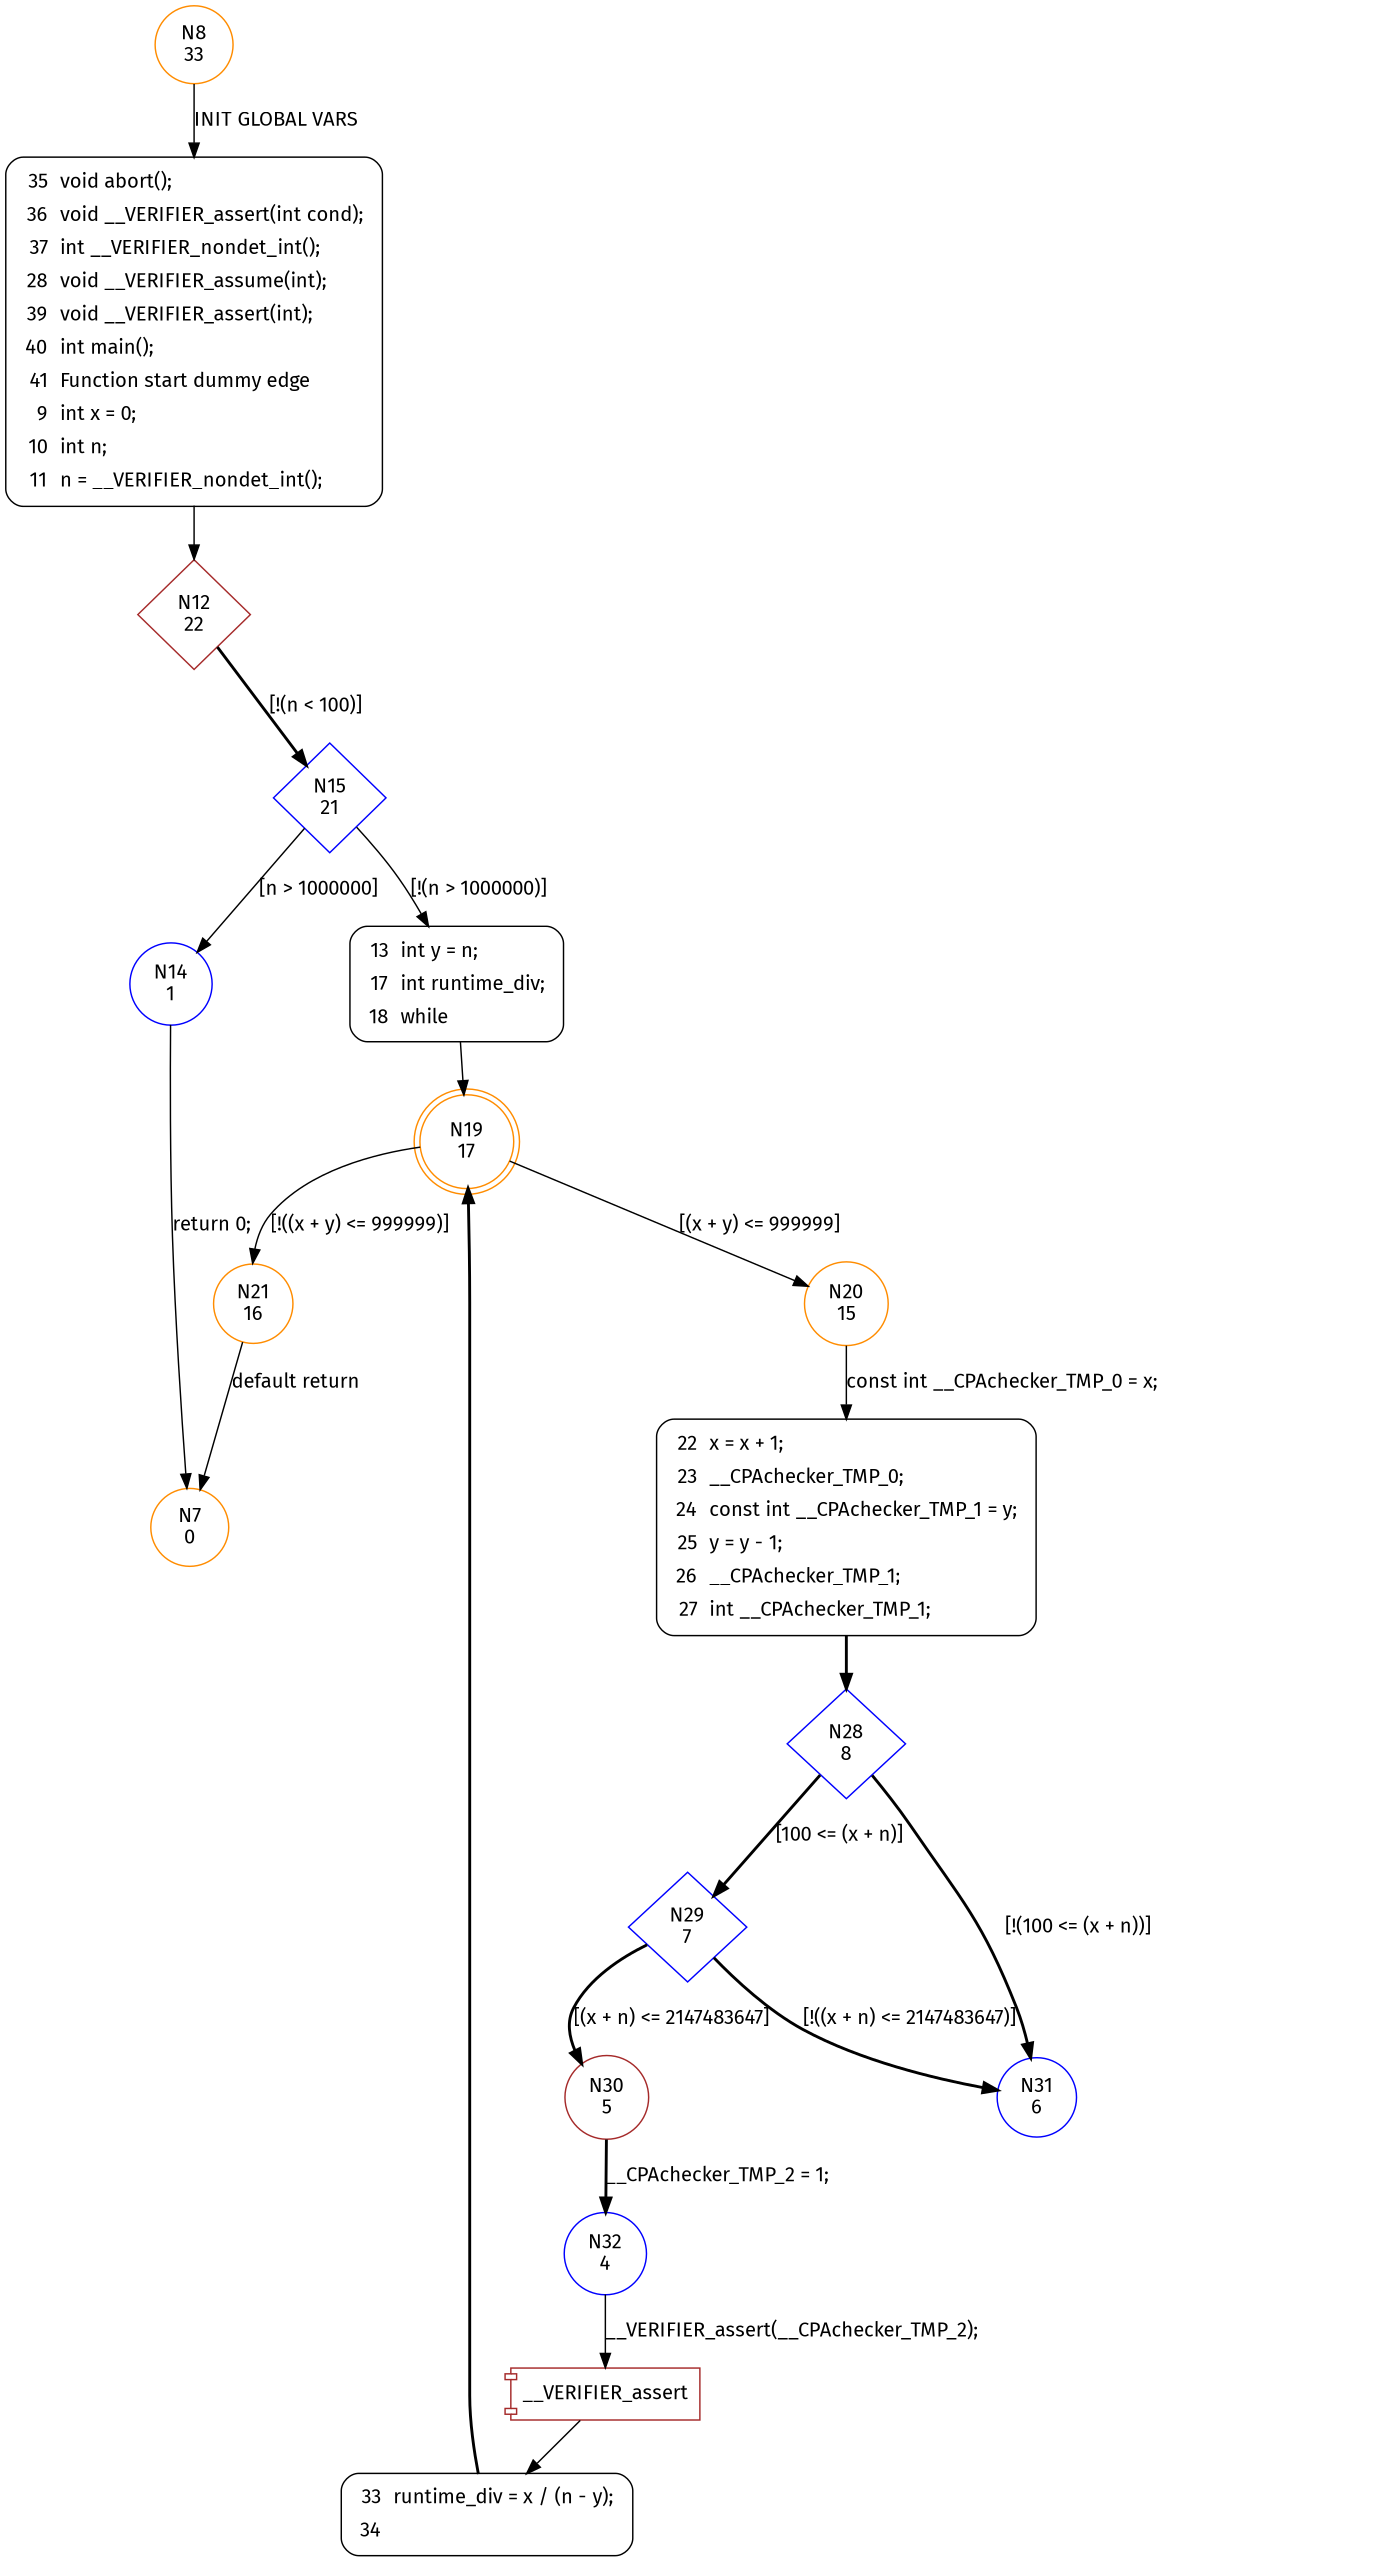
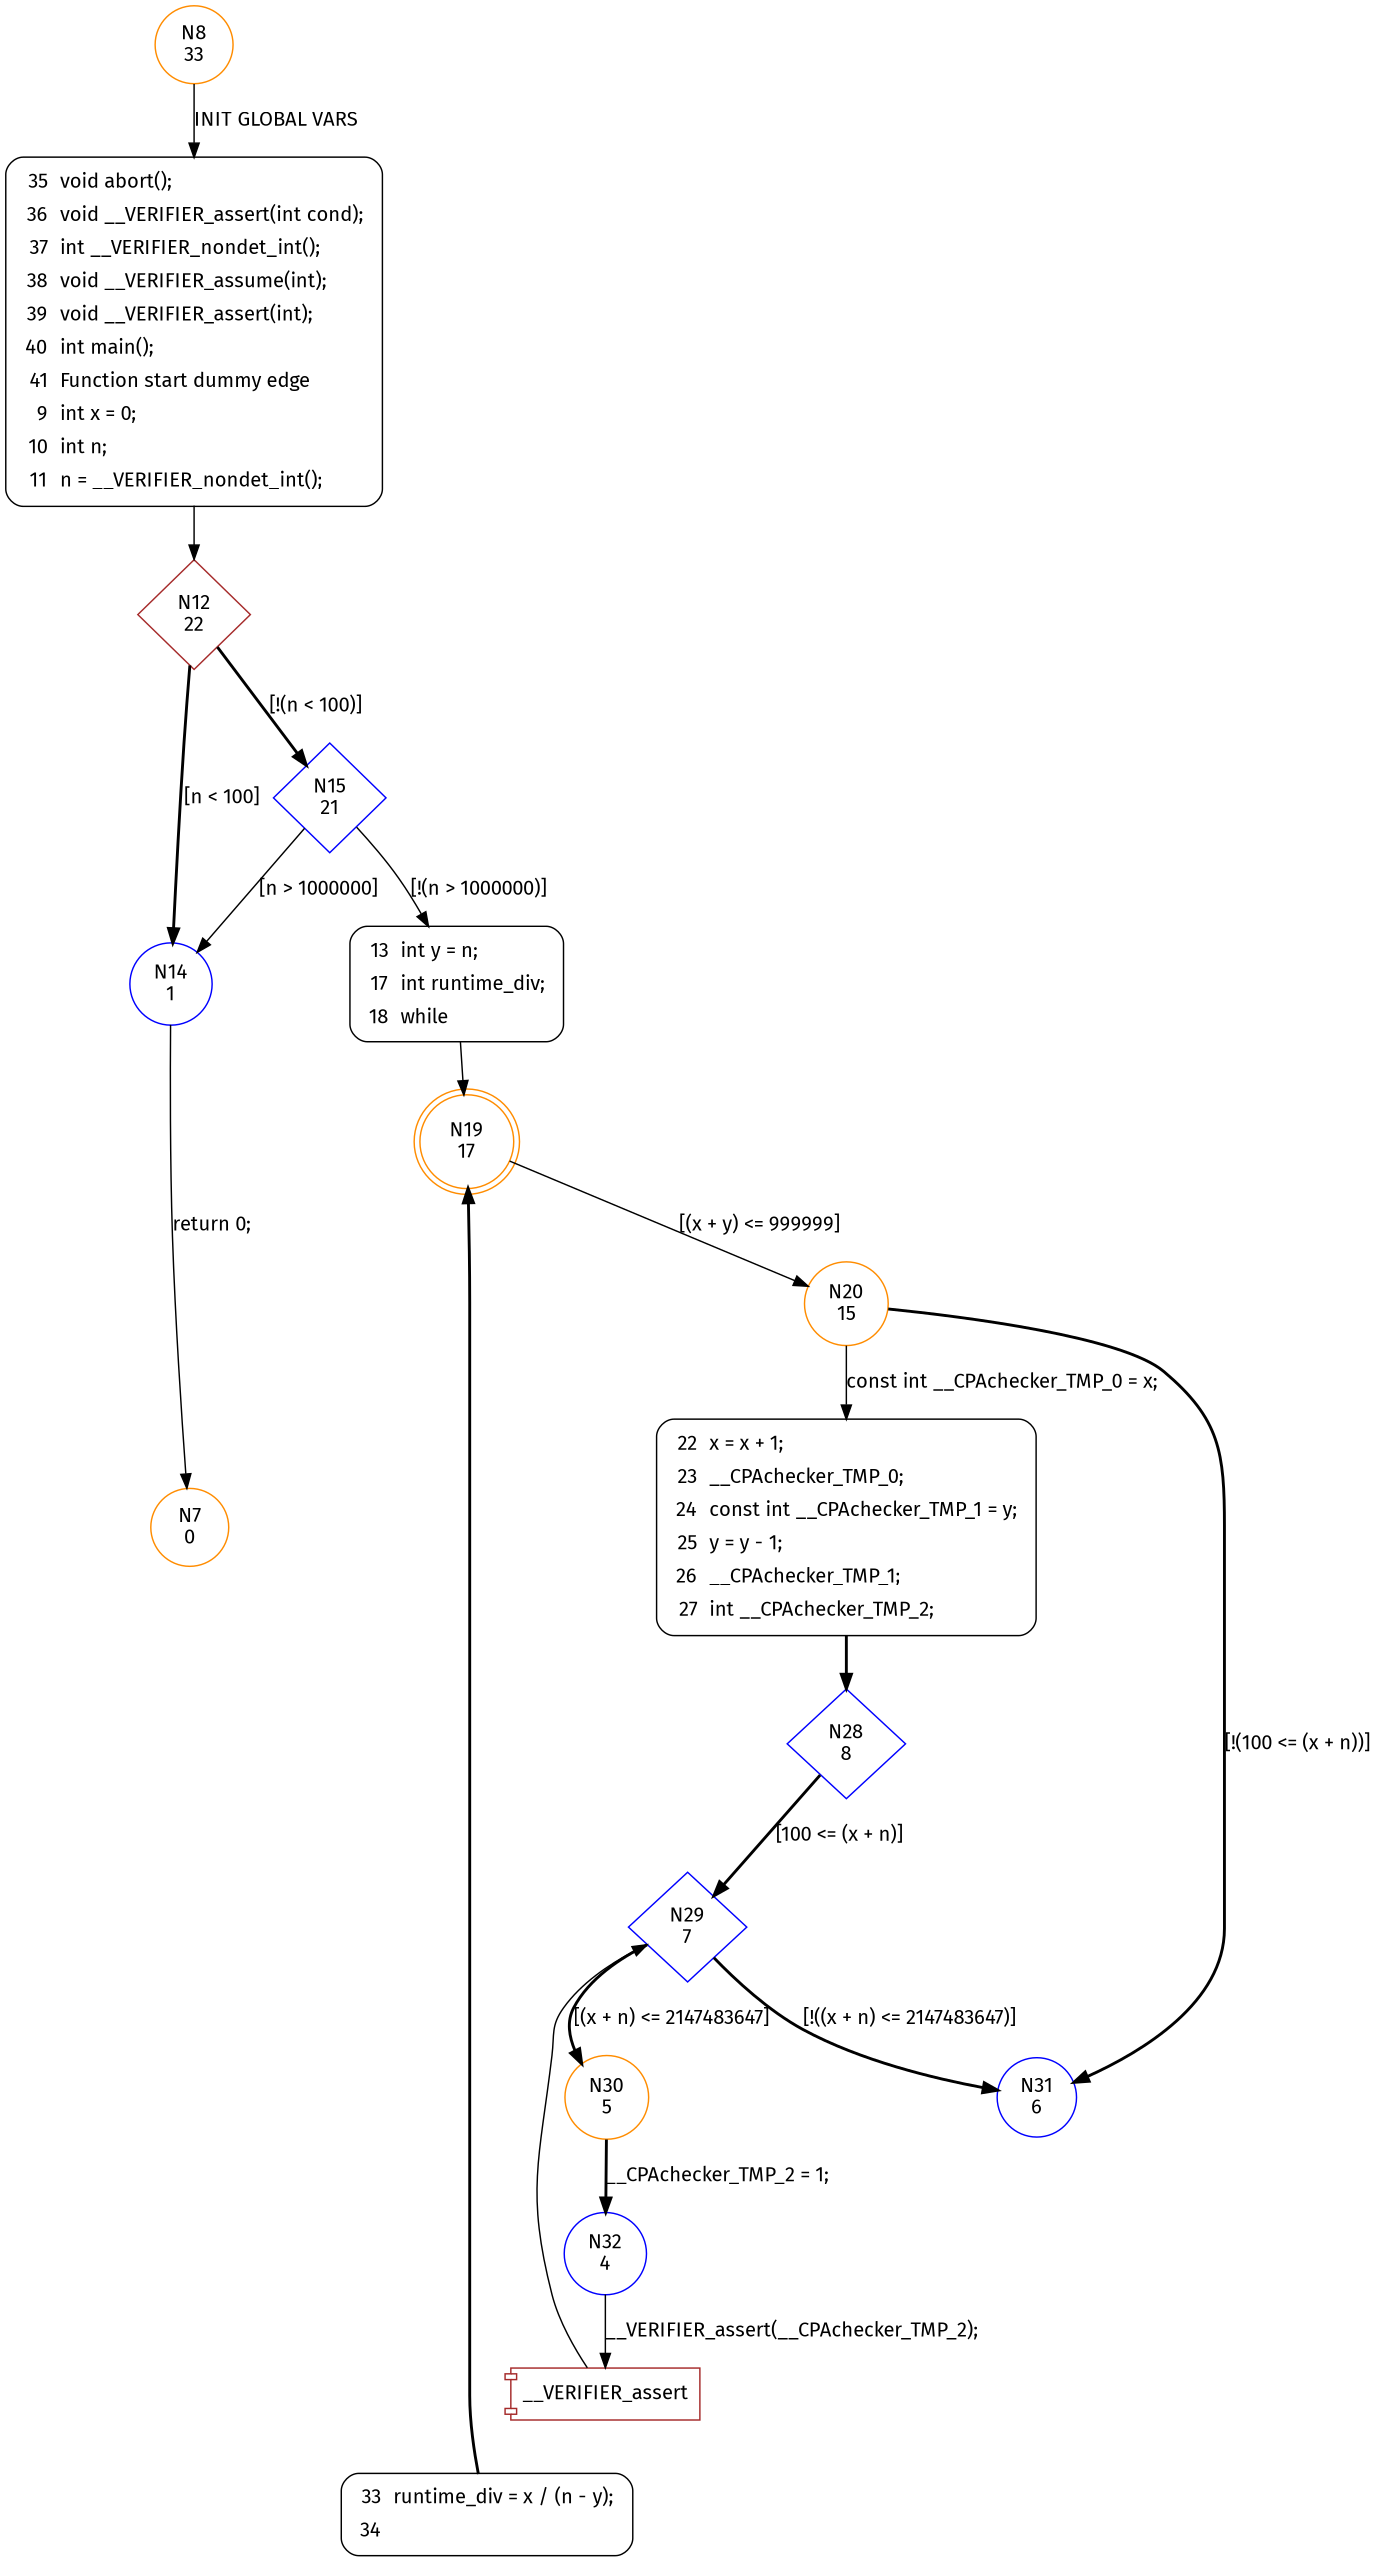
(38, 281) -> (38, 281)
none -> (181, 797)
(253, 1304) -> none
(820, 1610) -> (822, 1610)
(963, 1902) -> (1224, 1604)
(607, 2097) -> (607, 2097)
(559, 2442) -> (540, 2146)
